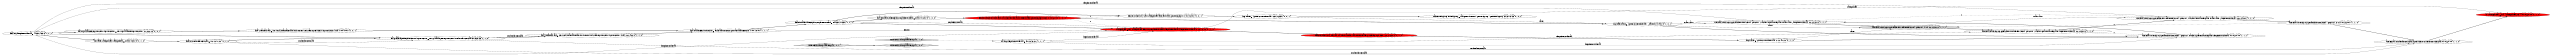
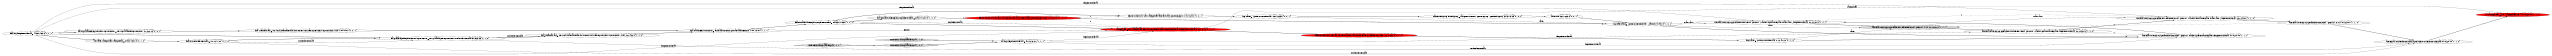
none -> (1564, 17)
(963, 41) -> (963, 41)
none -> (961, 43)
